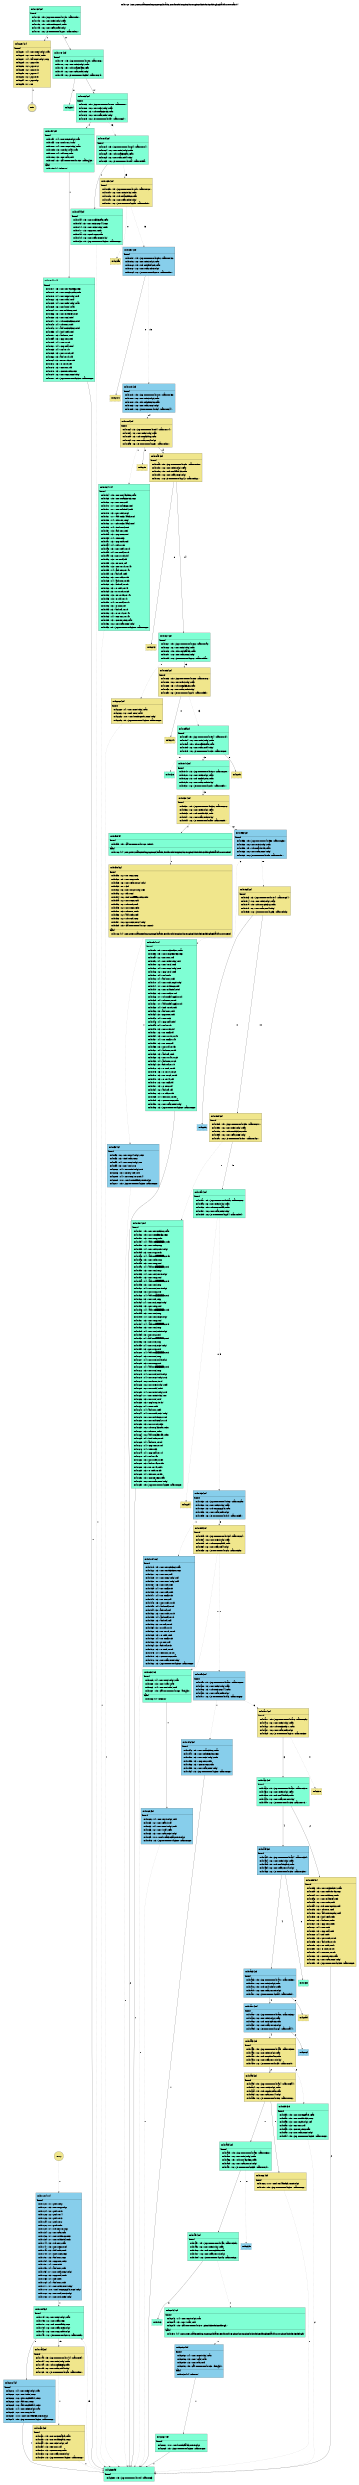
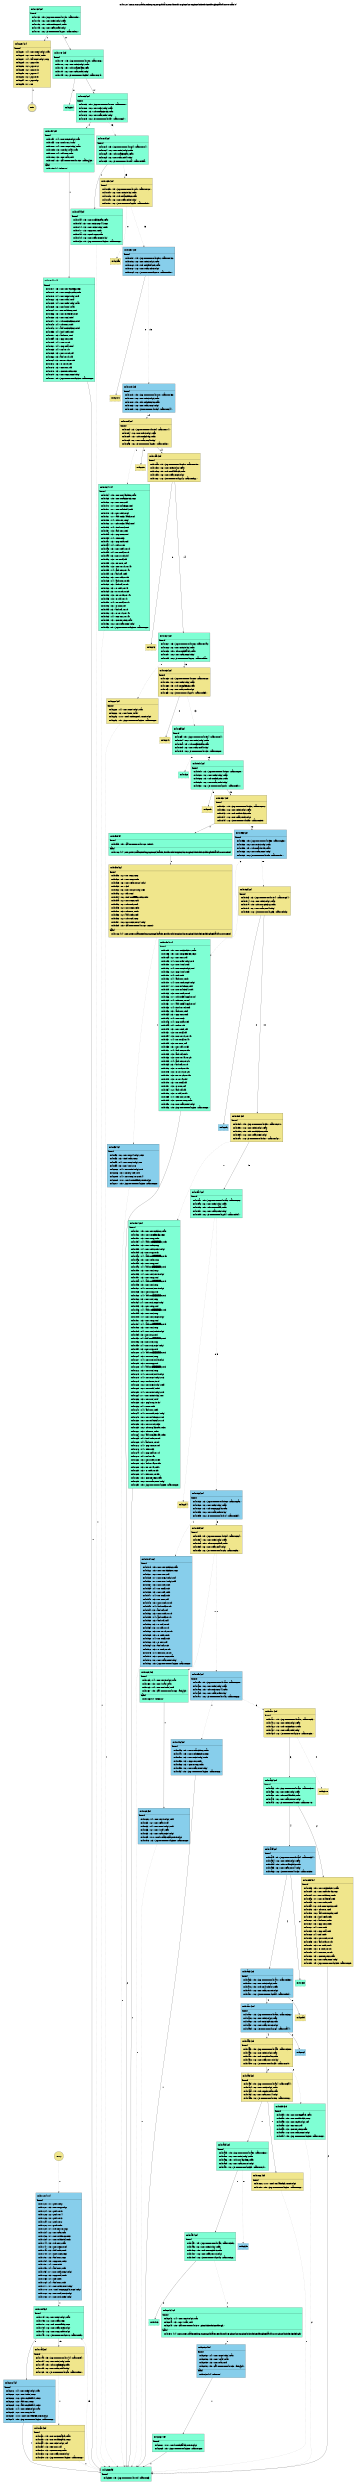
(231, 762) -> (211, 797)
